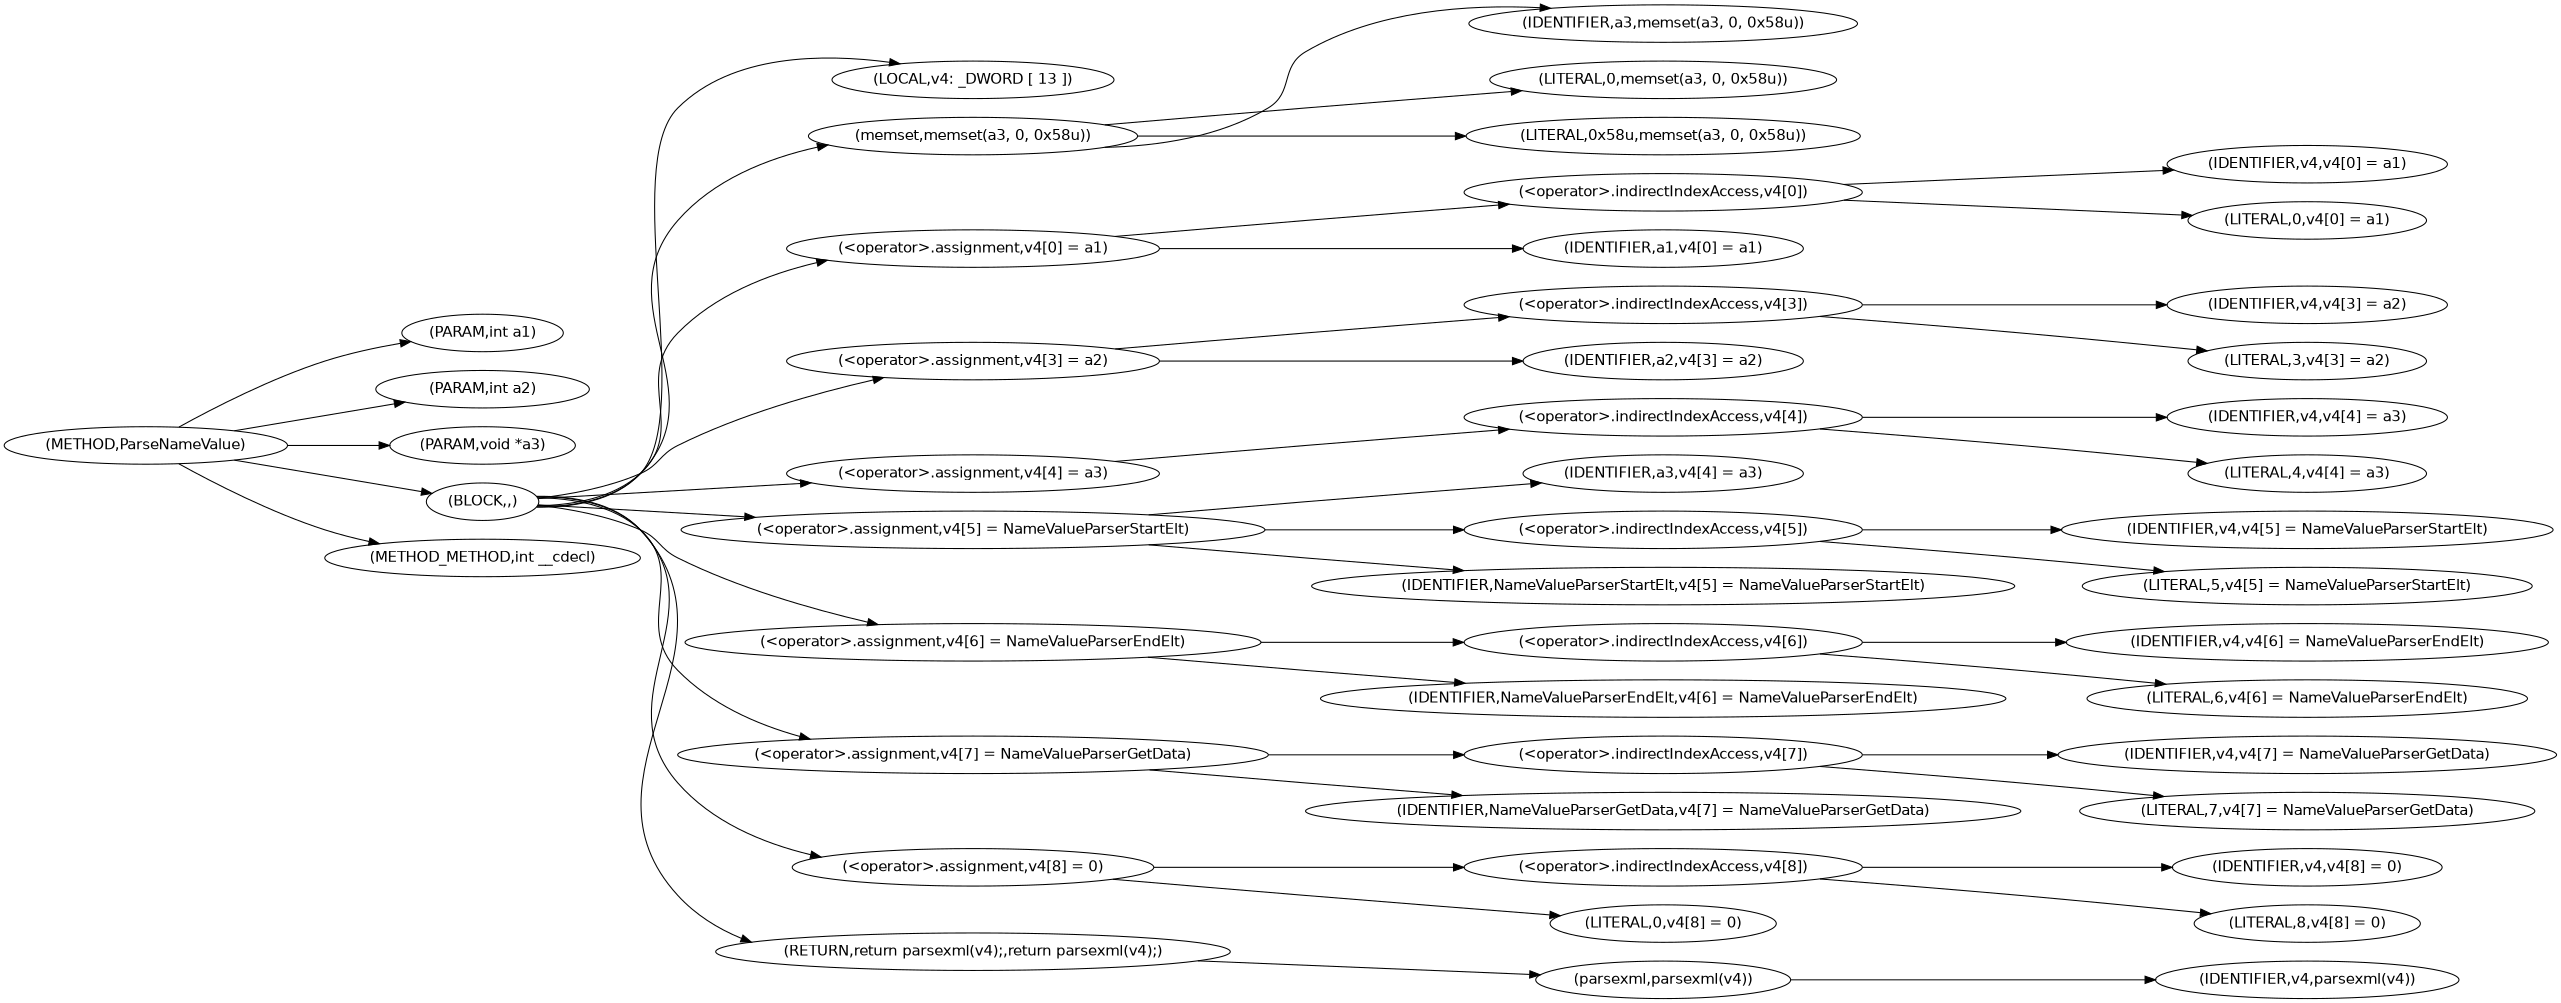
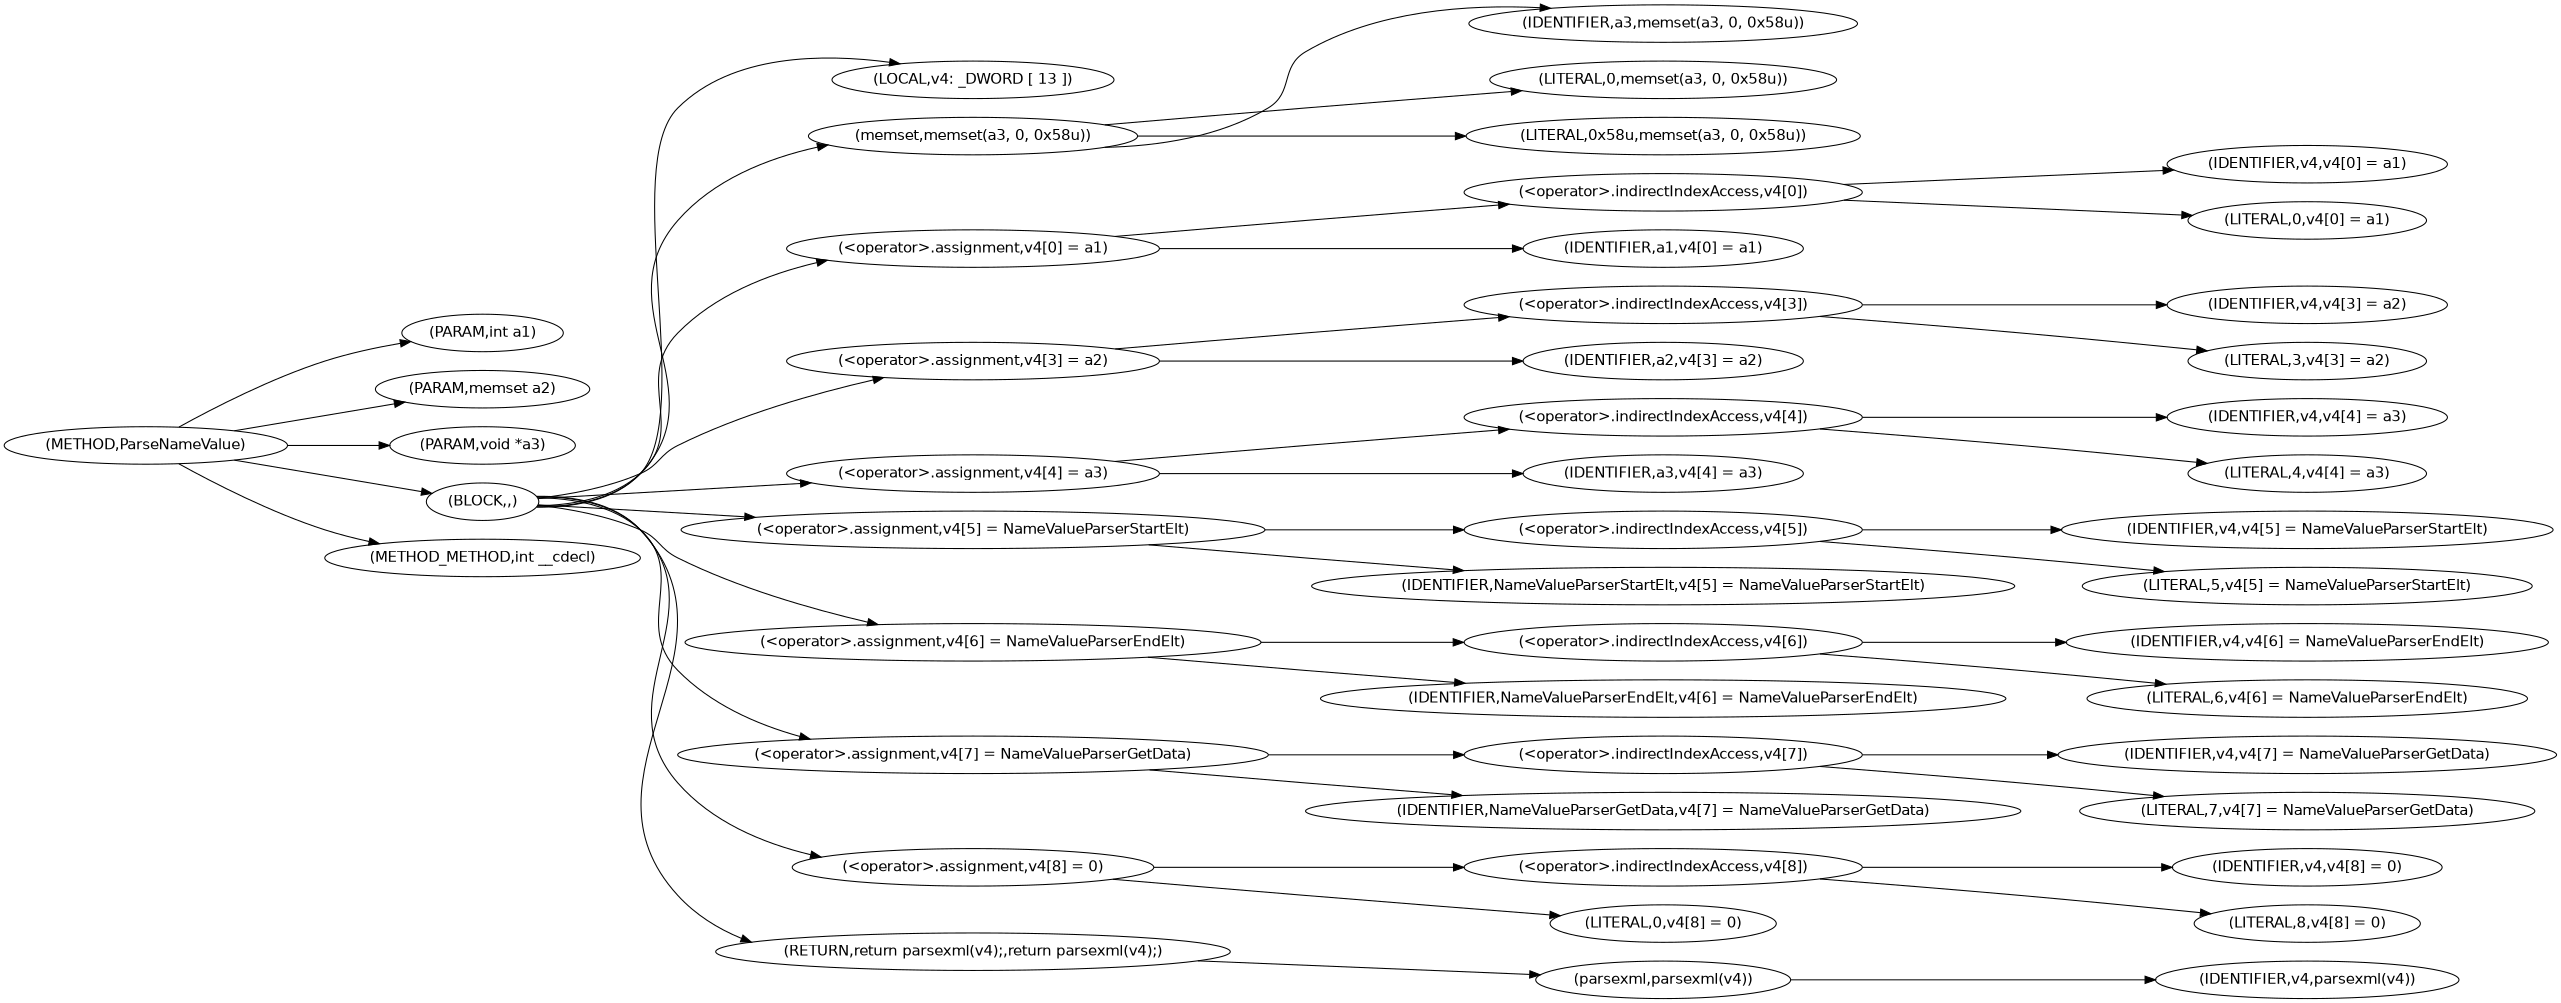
(483, 389) -> (483, 389)
(1340, 499) -> (1336, 474)
